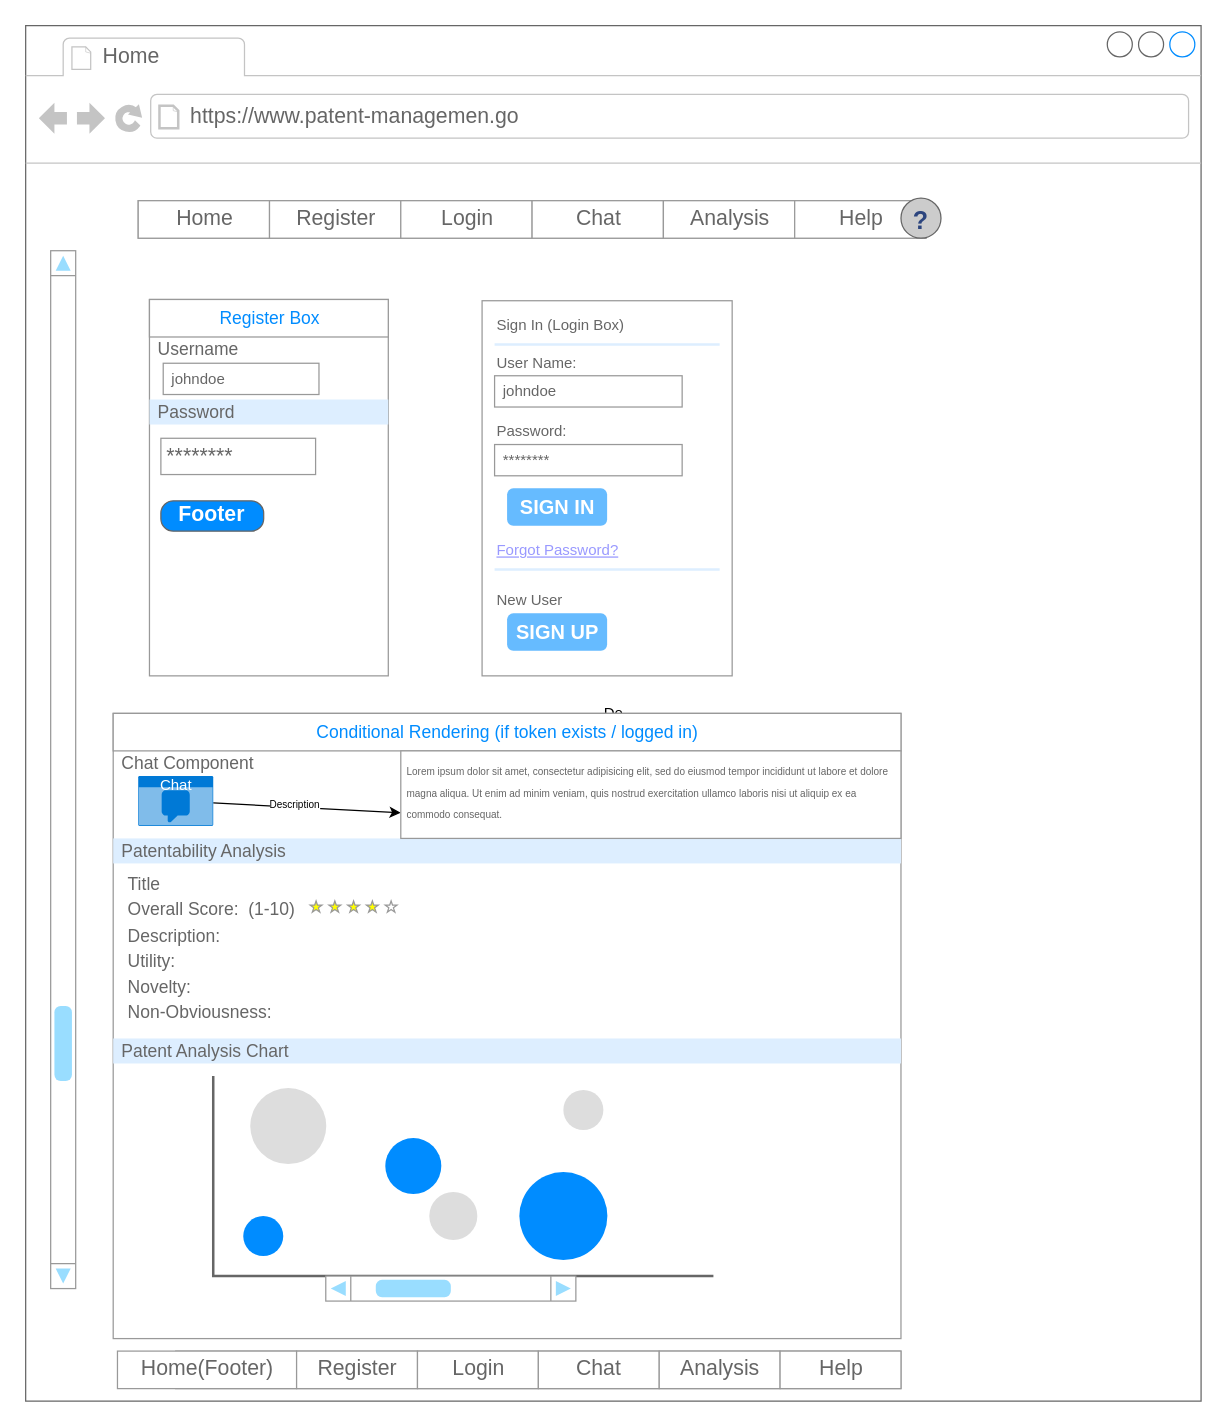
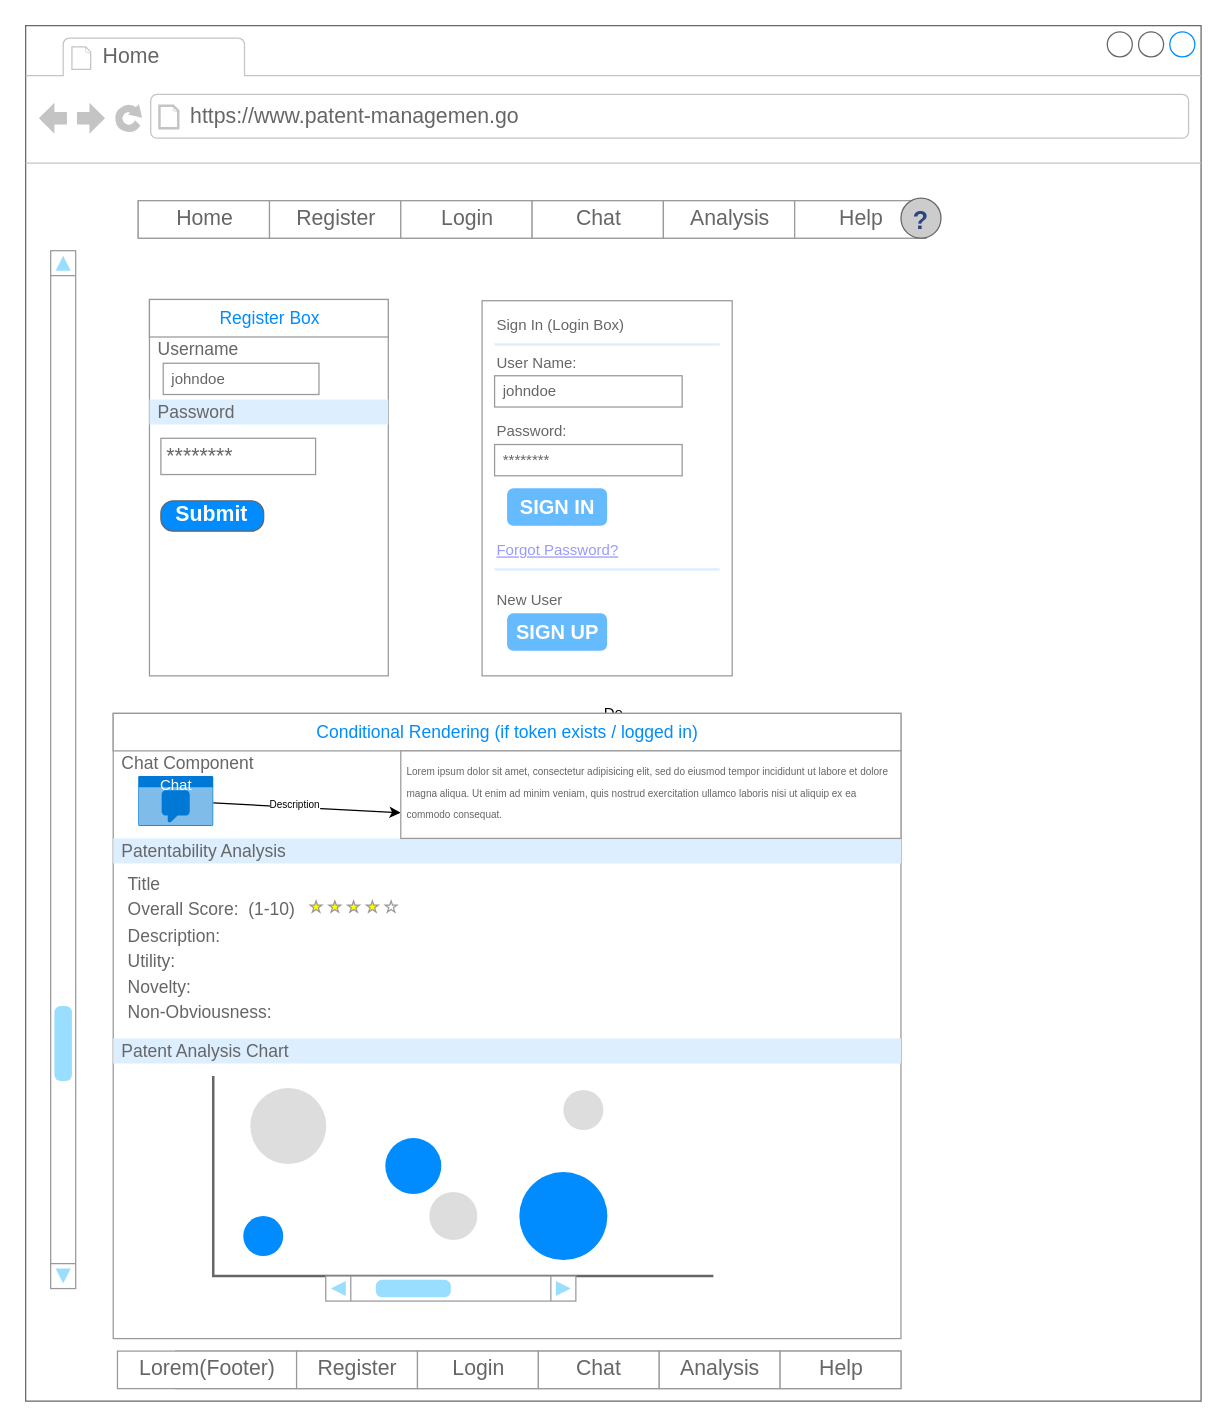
(212, 516) -> (212, 516)
(208, 1369) -> (208, 1369)
